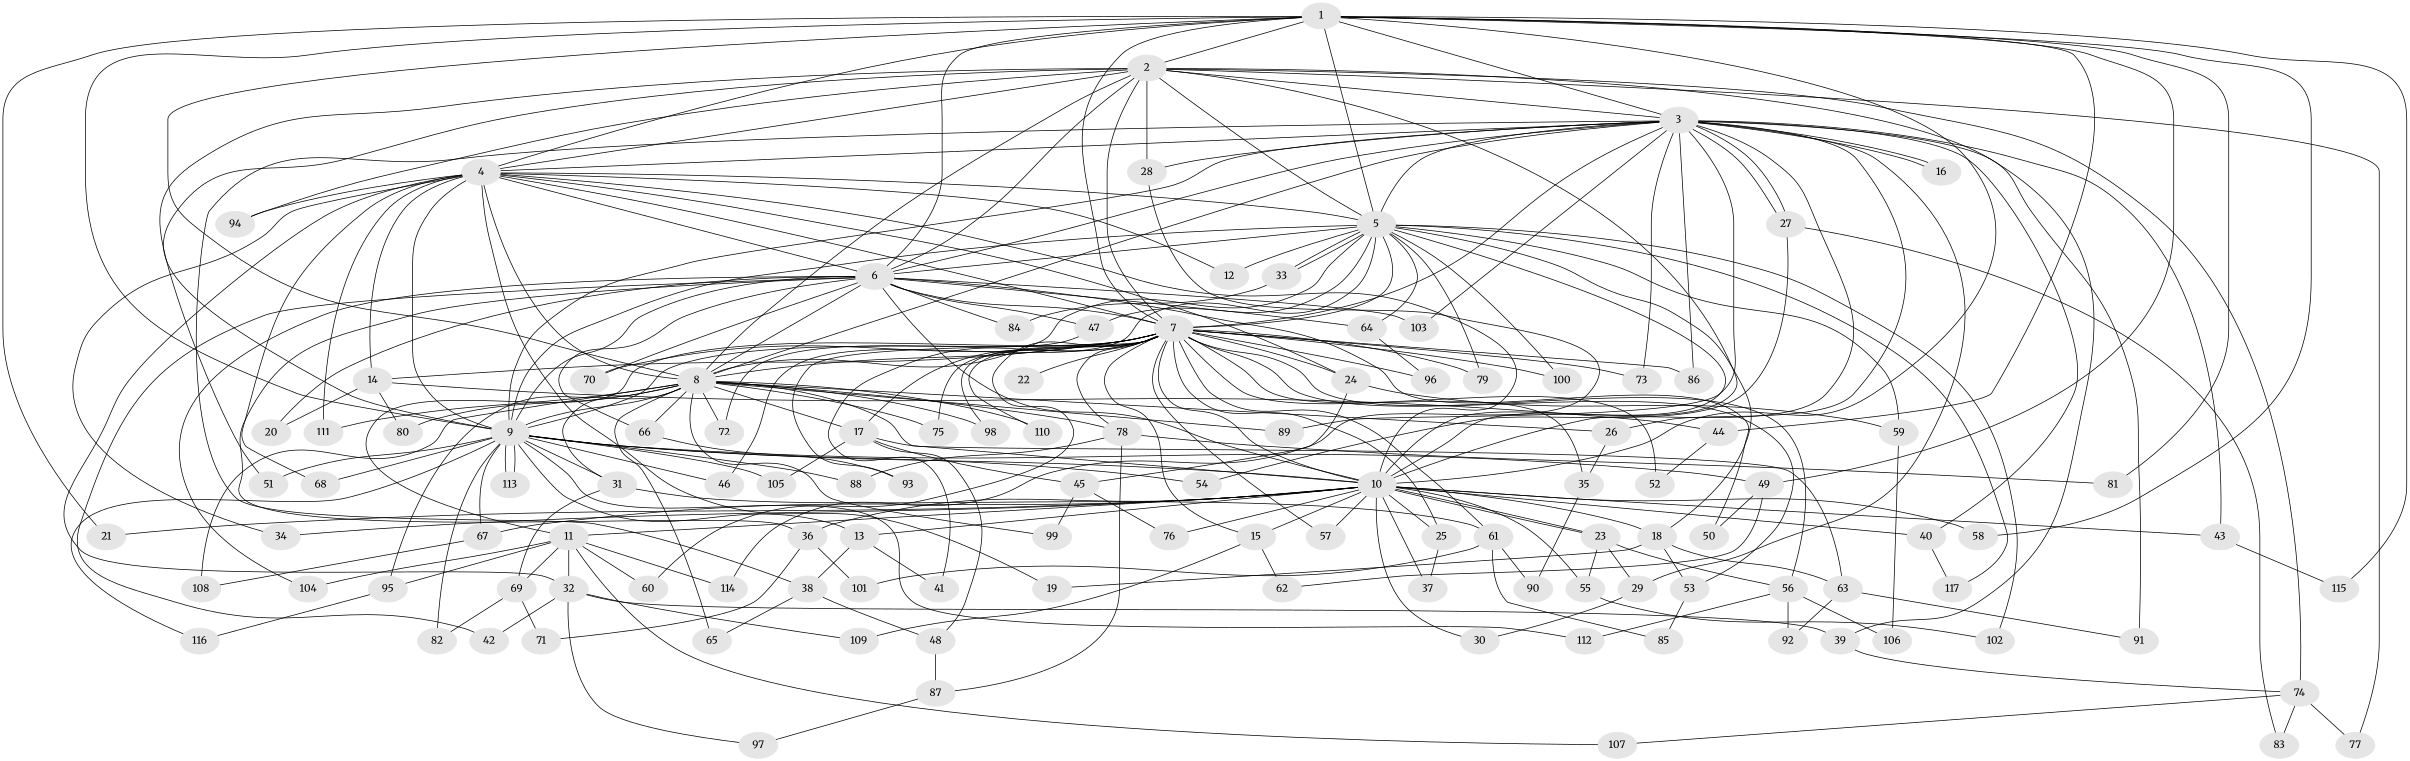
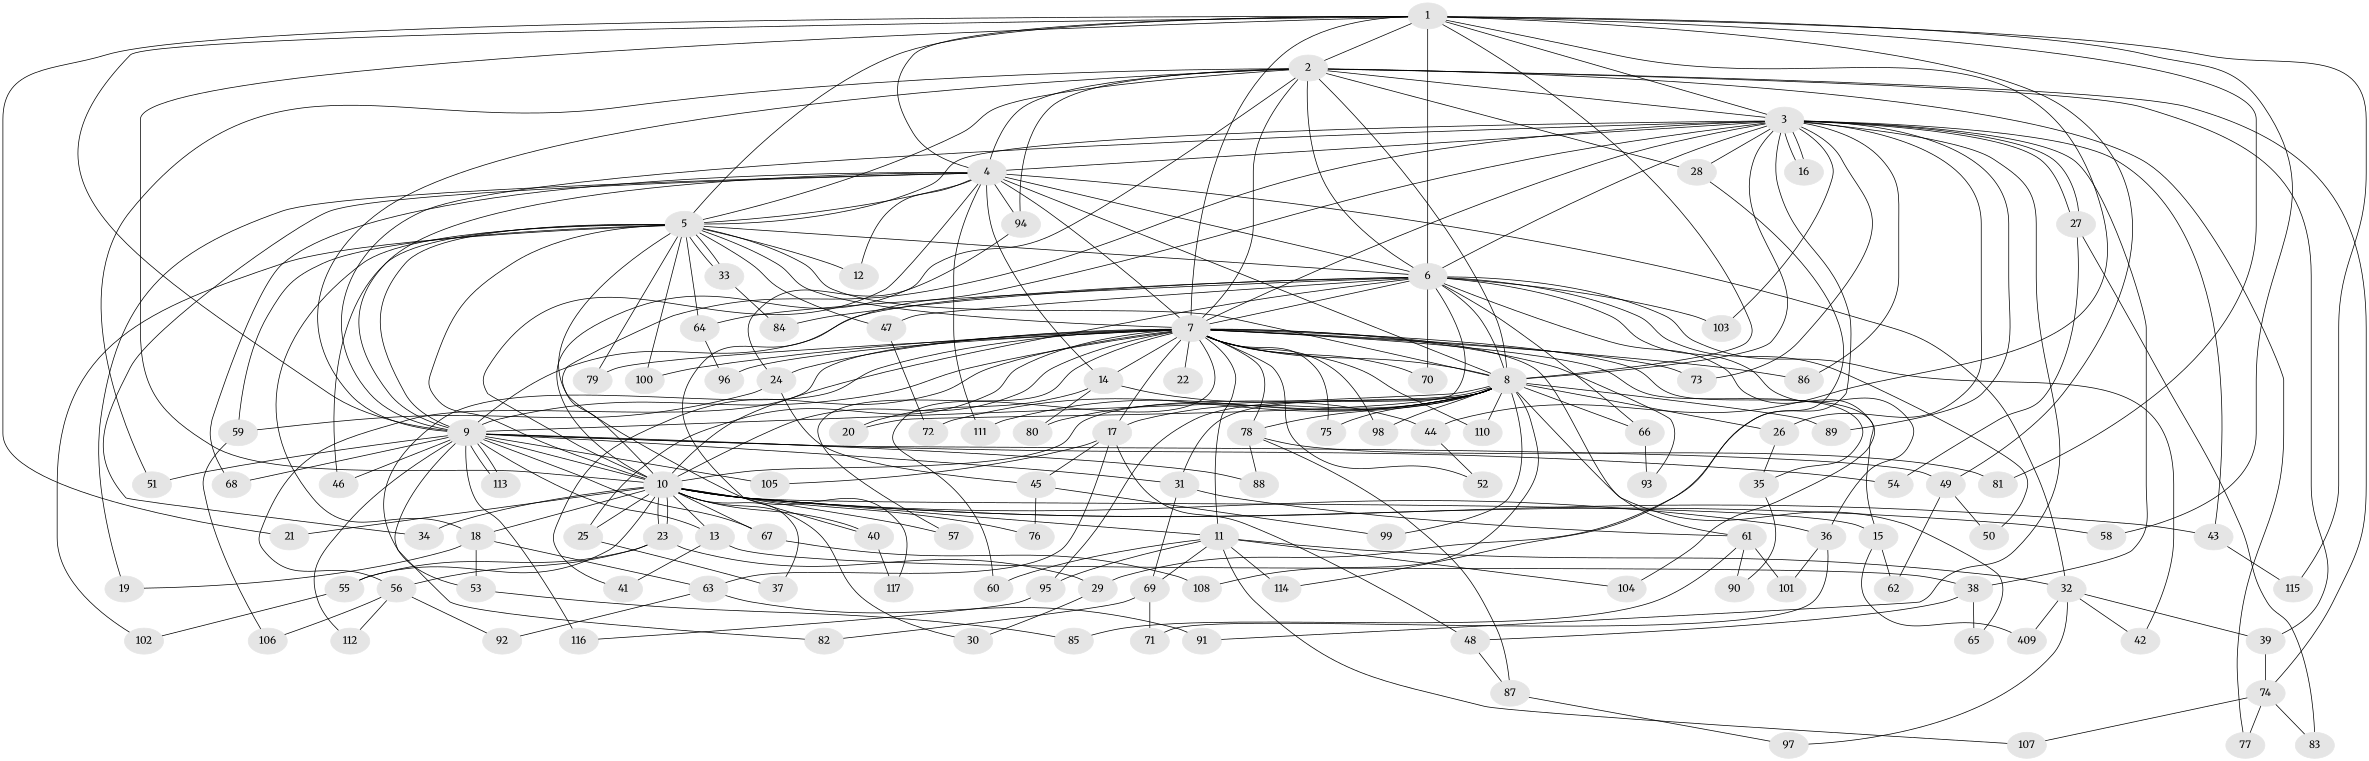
(926, 243) -> (796, 291)
(859, 641) -> (2027, 641)
